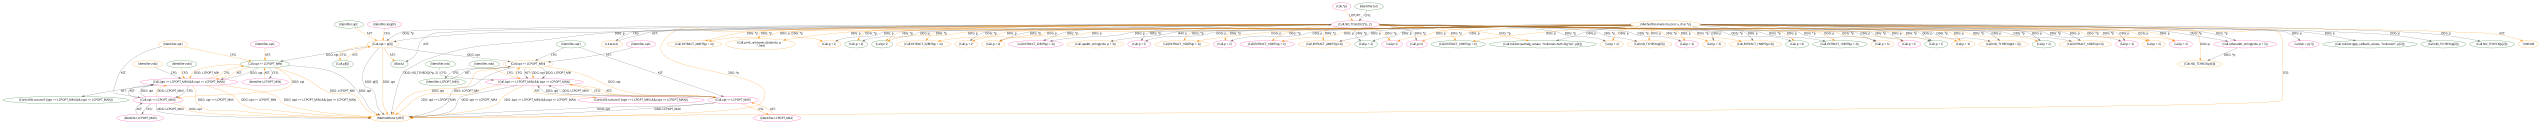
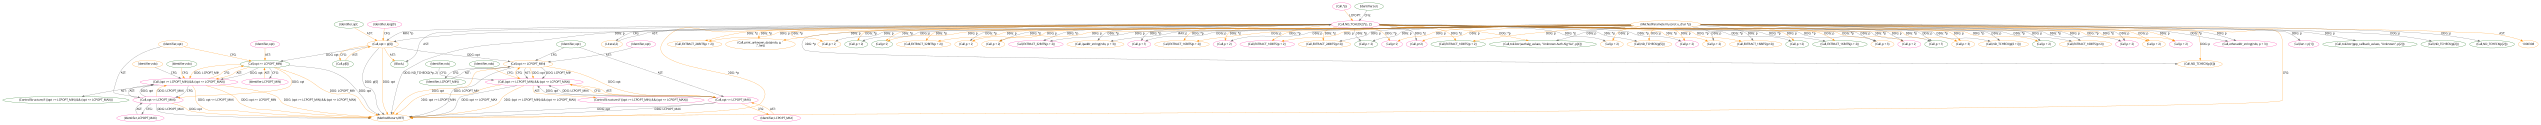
none -> (1214, 27)
(408, 33) -> (408, 33)
(2222, 33) -> (2222, 33)
(2223, 54) -> (1220, 60)
